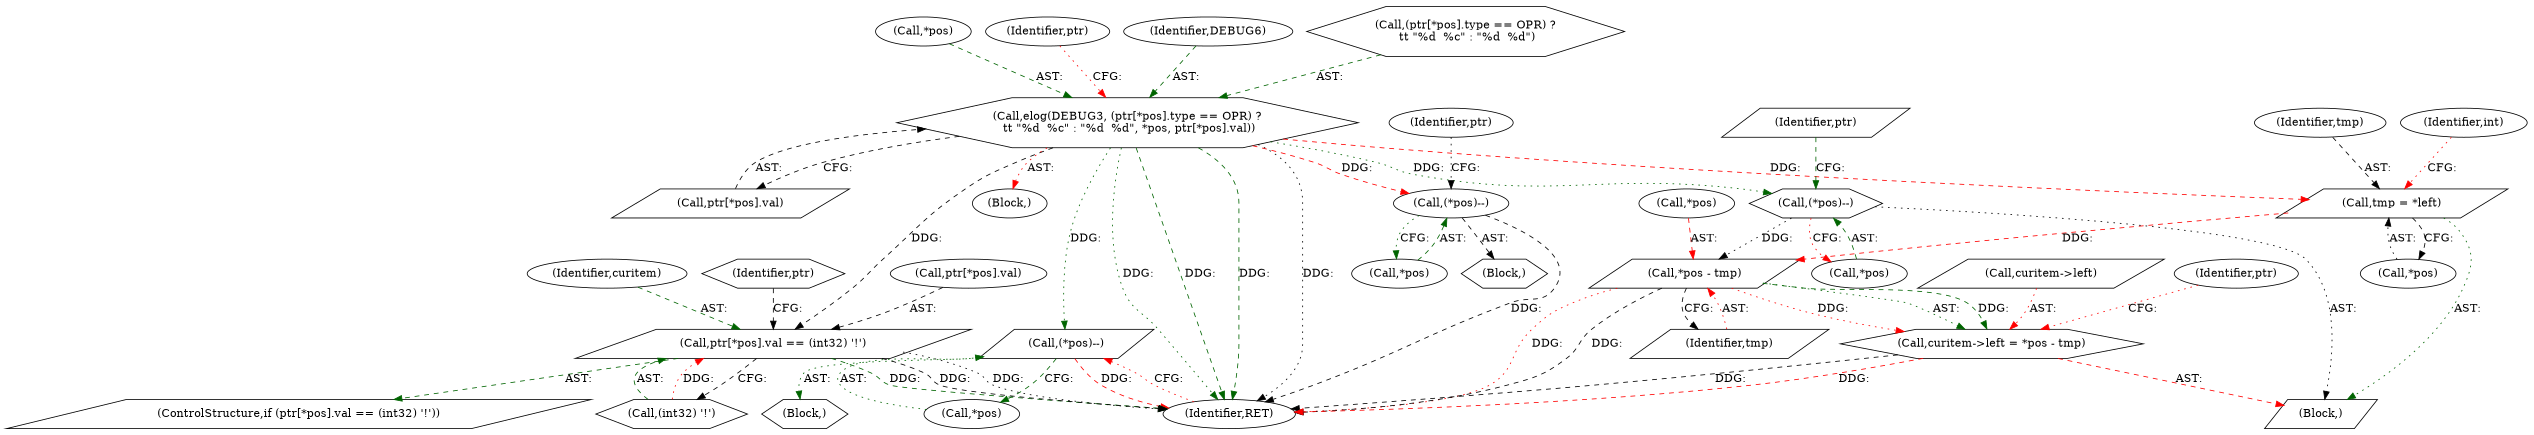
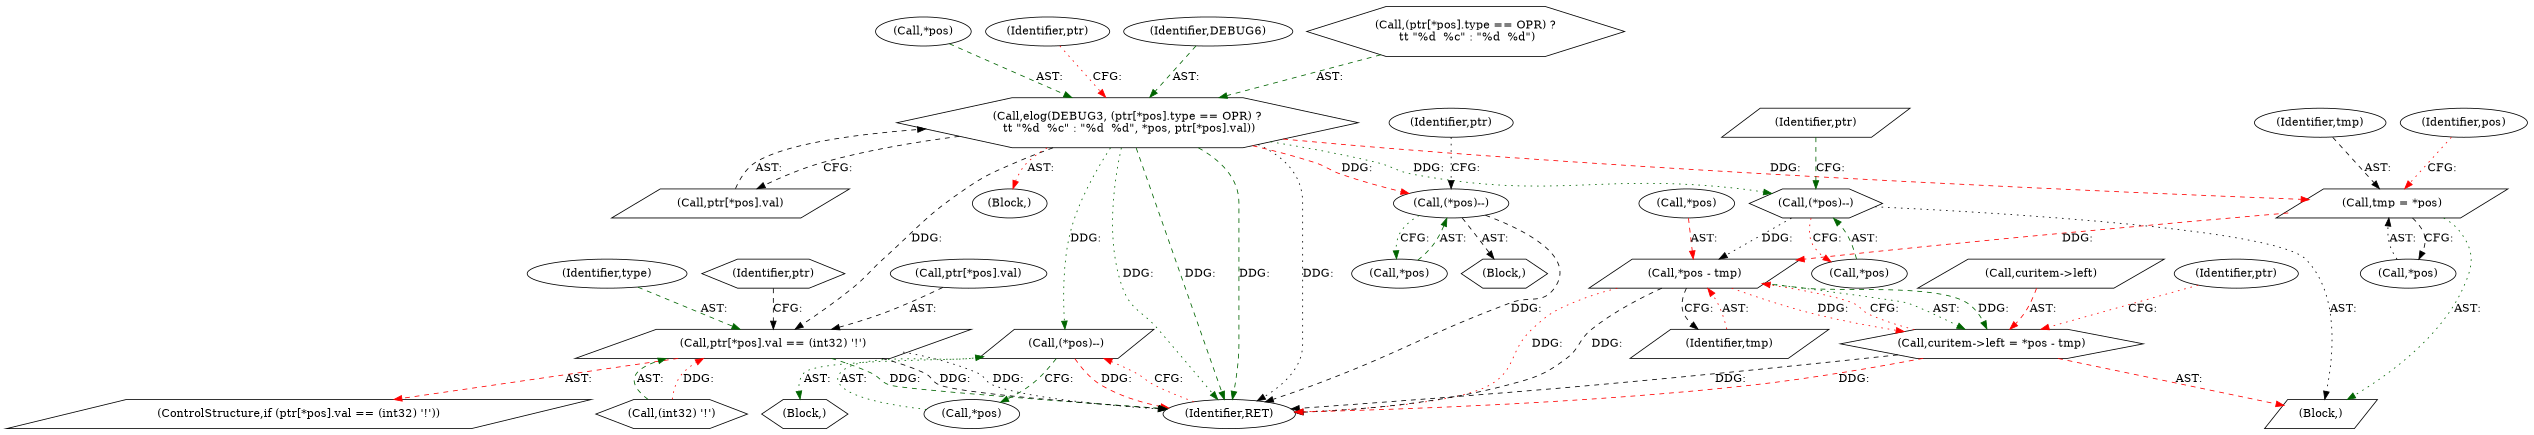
(2464, 123) -> (2464, 123)
(2392, 203) -> (2392, 203)
(607, 274) -> (607, 274)
none -> (1845, 300)
(2028, 307) -> (2028, 307)
(540, 378) -> (540, 378)
(731, 378) -> none
